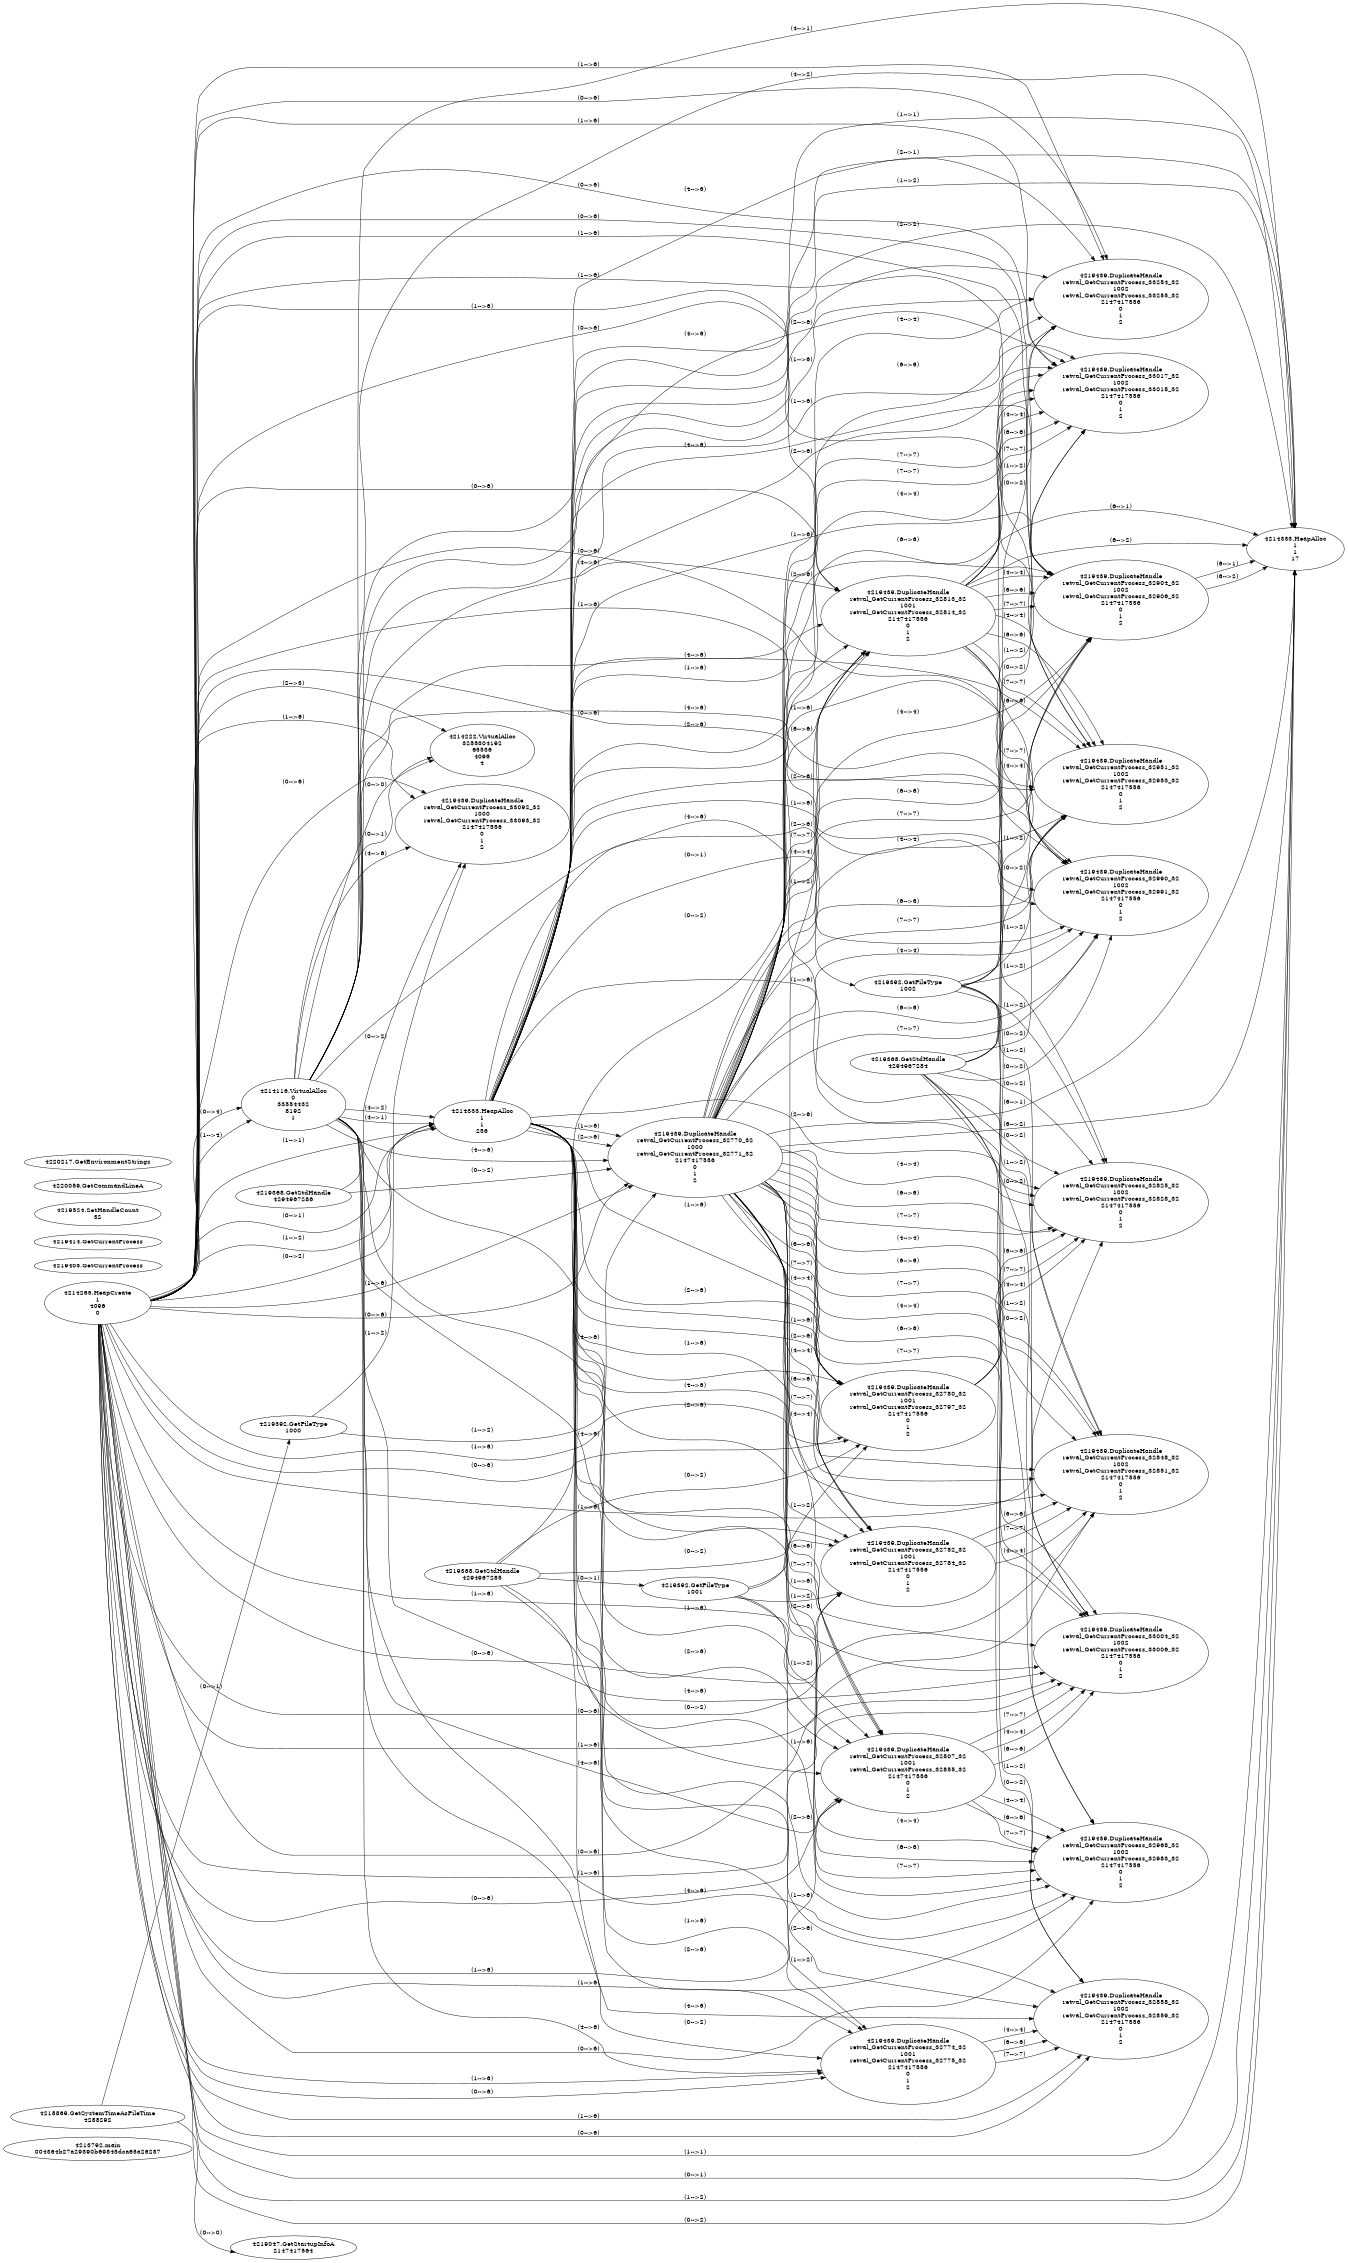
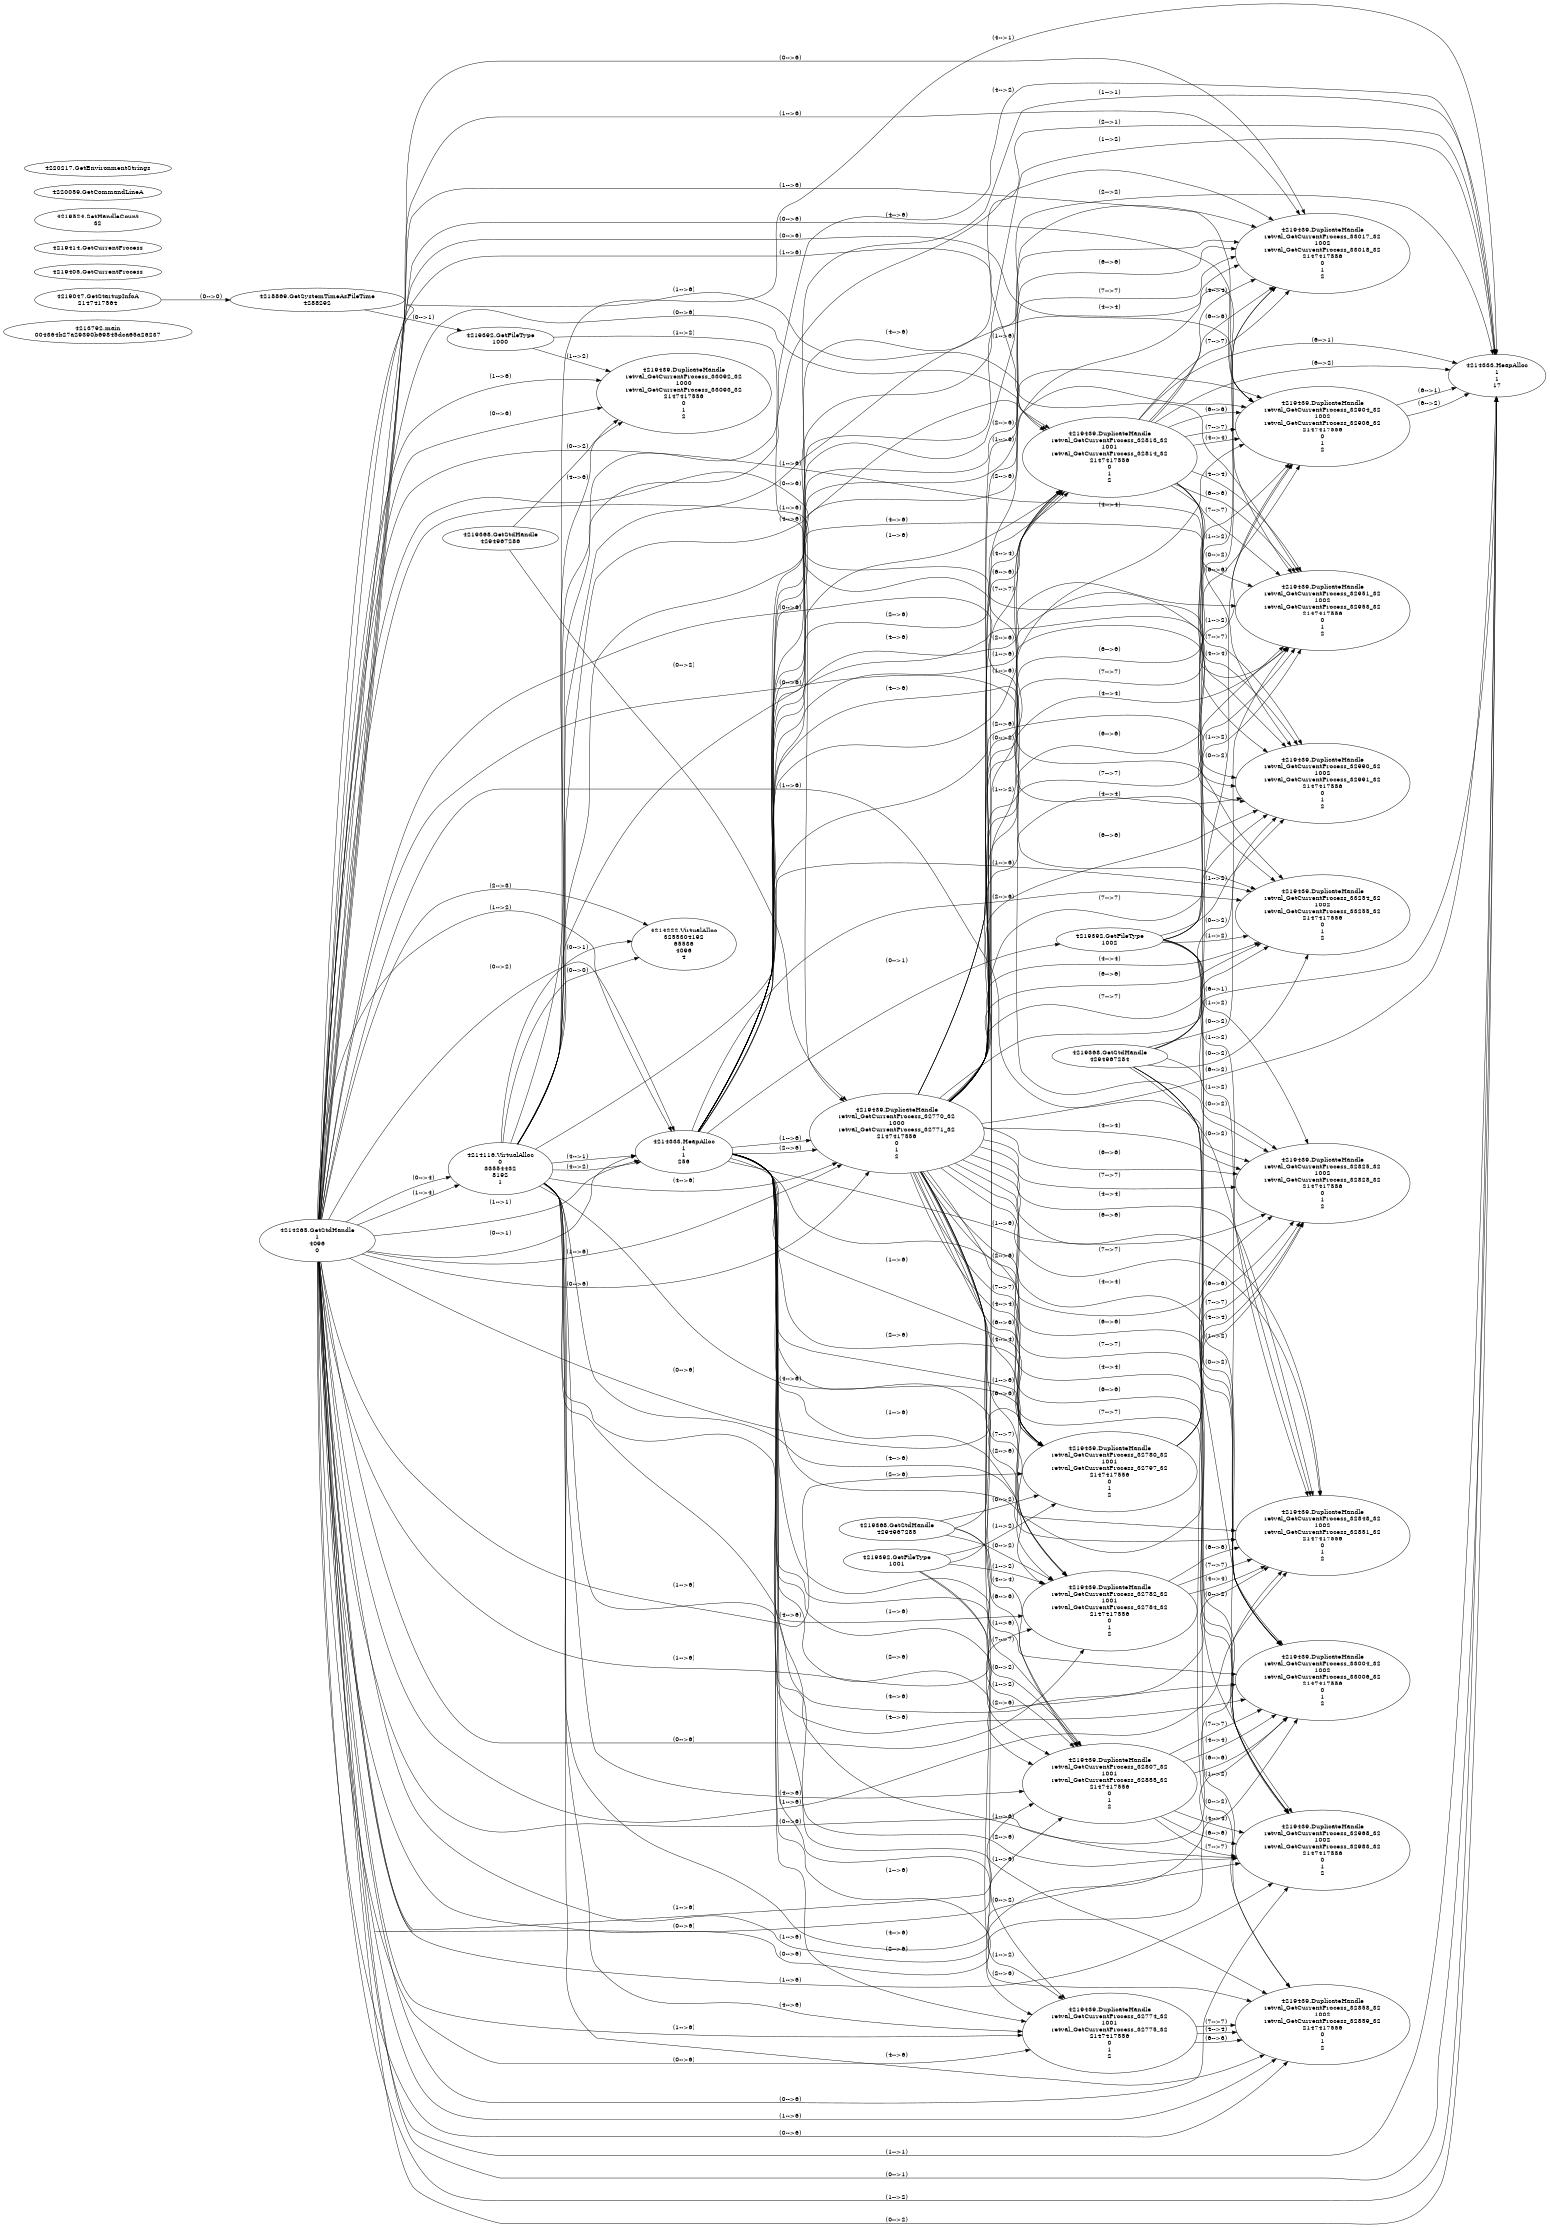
(98, 1303) -> (317, 1241)
(588, 1582) -> none
(195, 2193) -> (193, 300)
